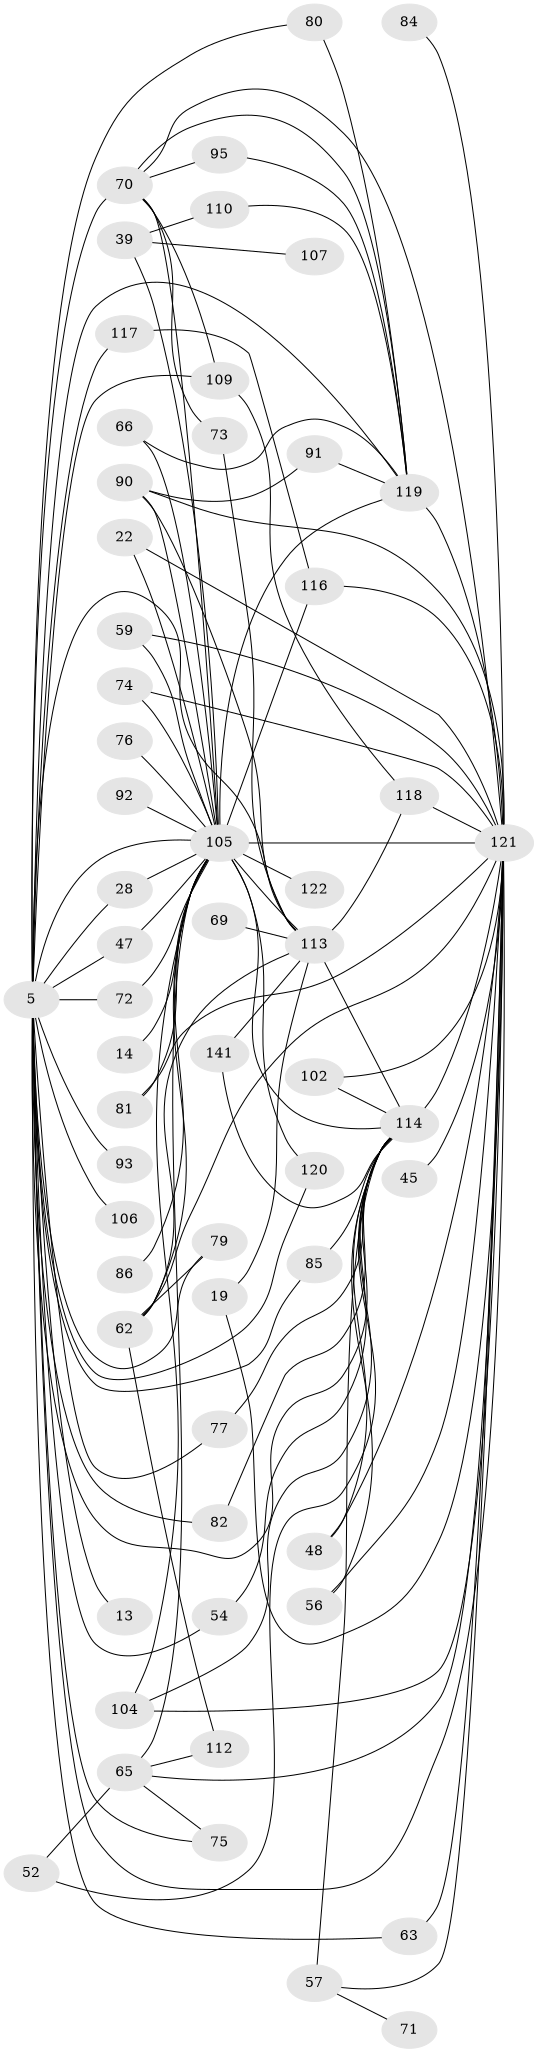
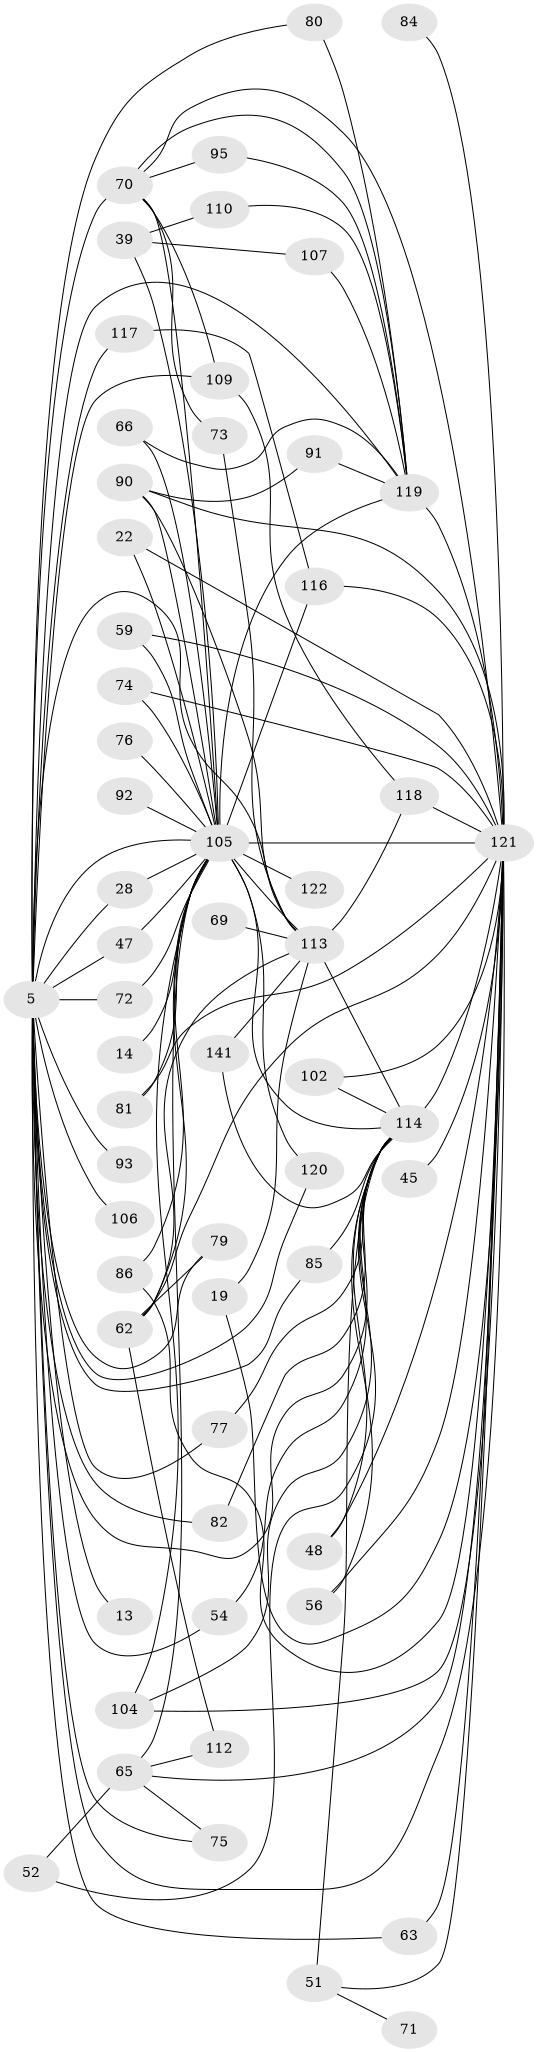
none -> (378, 369)
none -> (462, 1537)
(315, 1983) -> (315, 1983)
